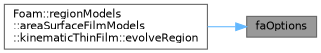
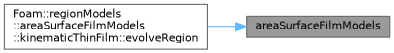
(282, 27) -> (318, 27)
